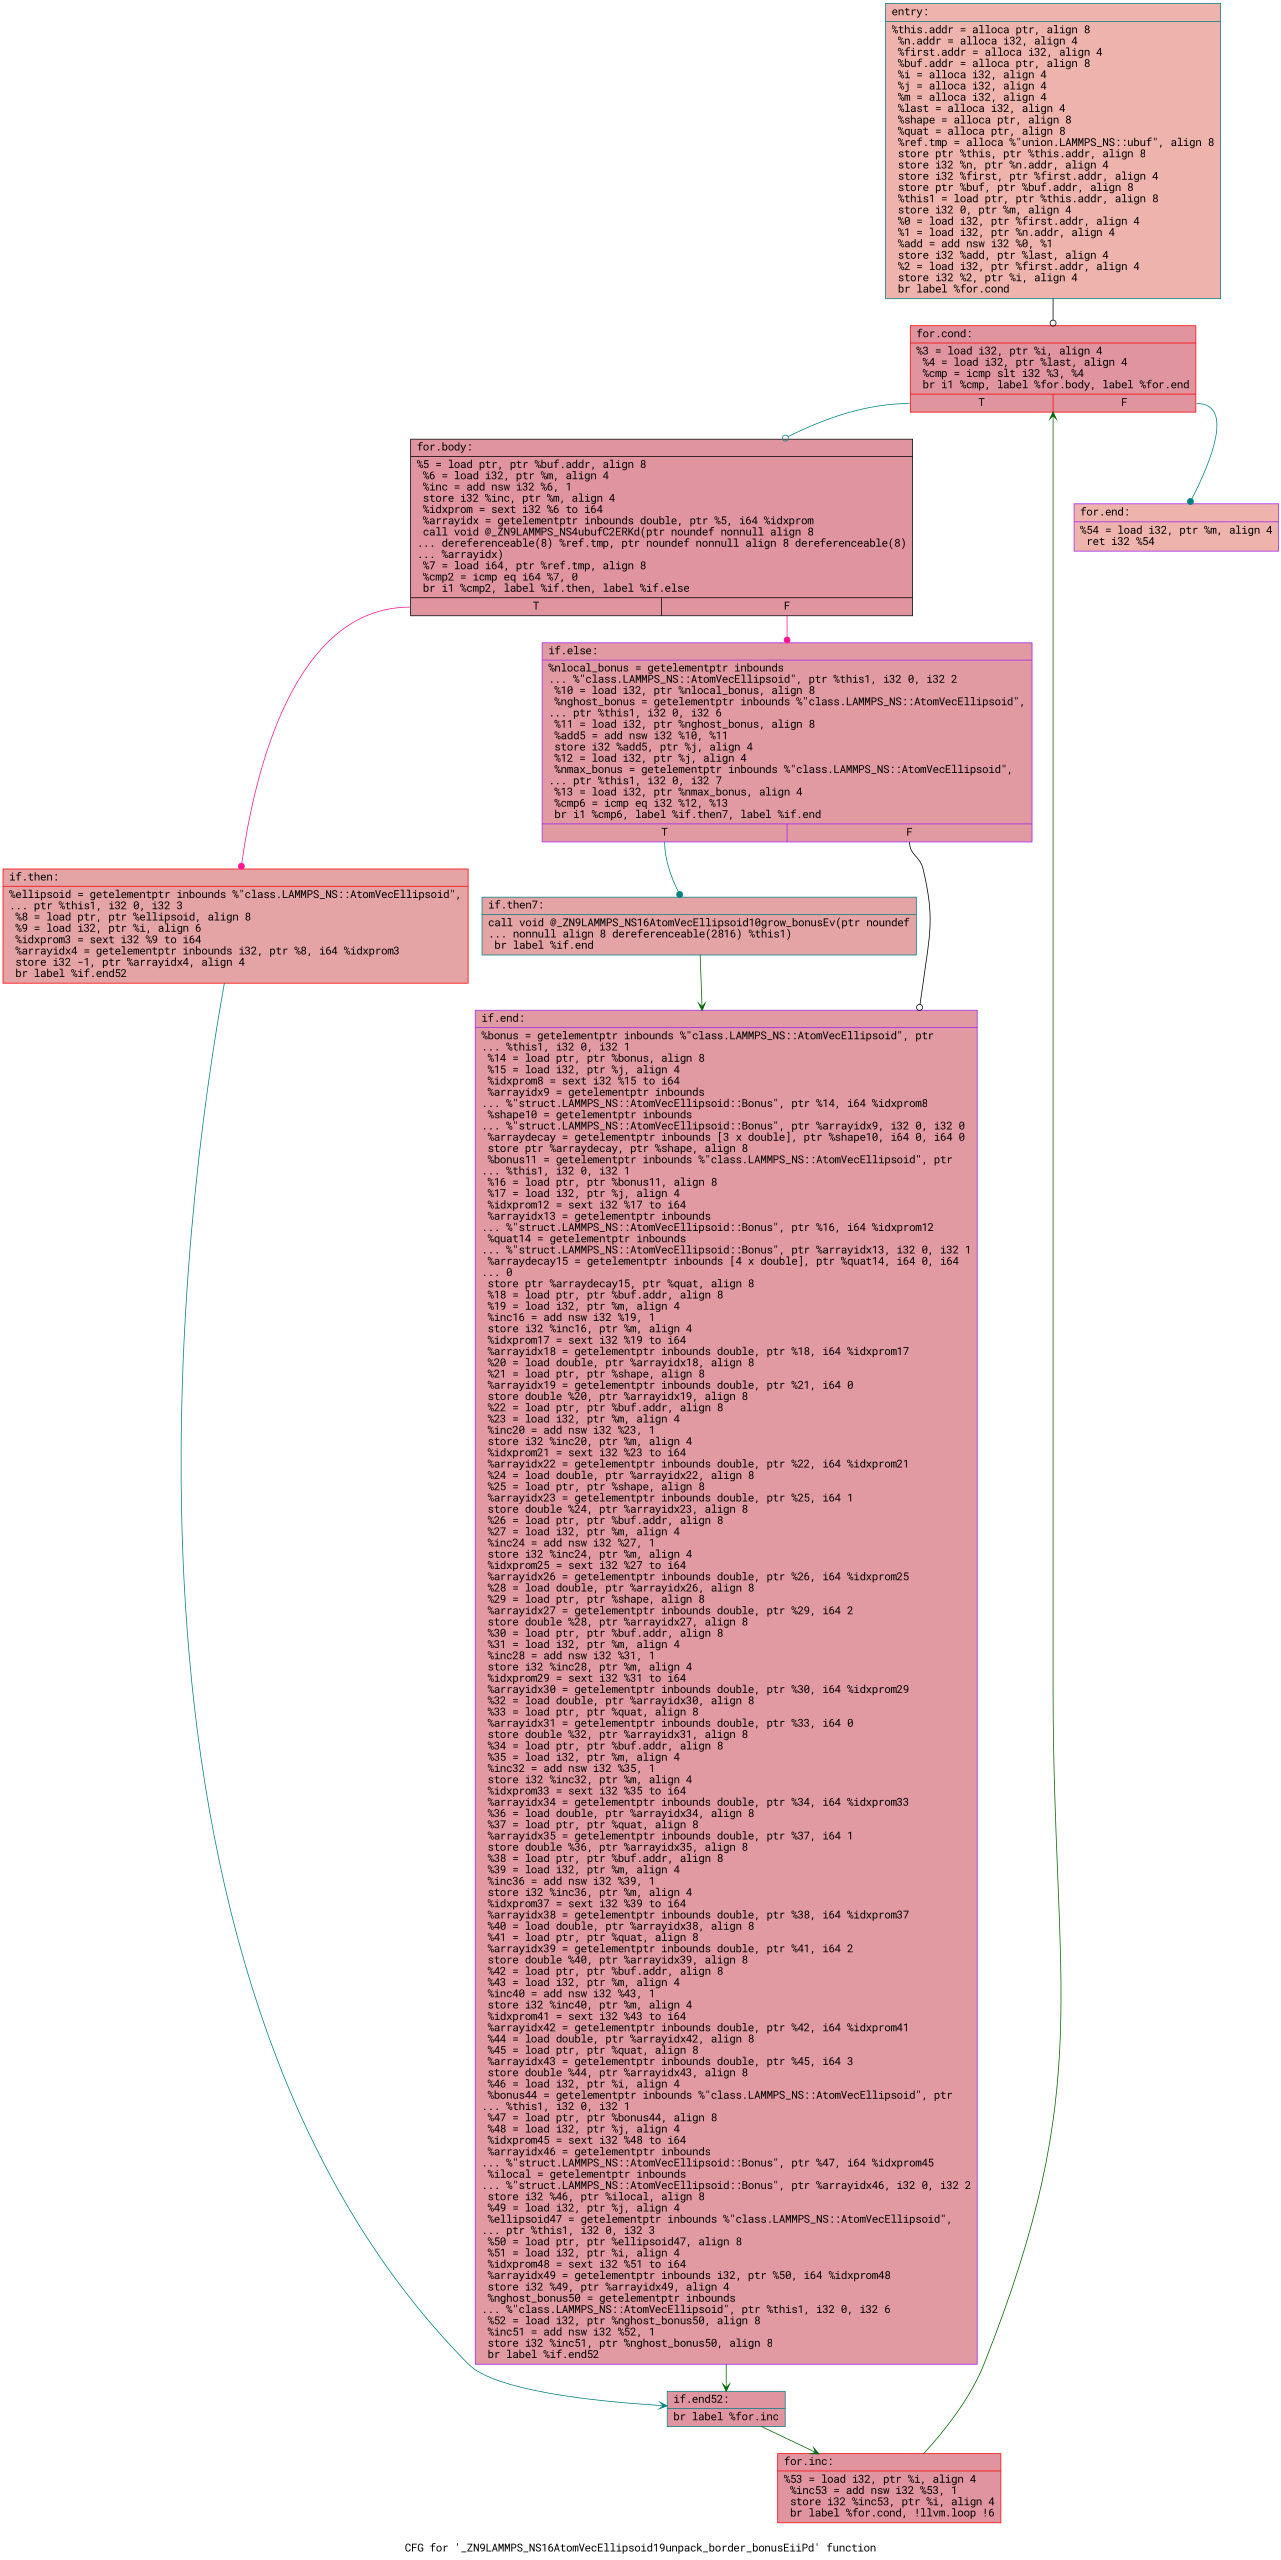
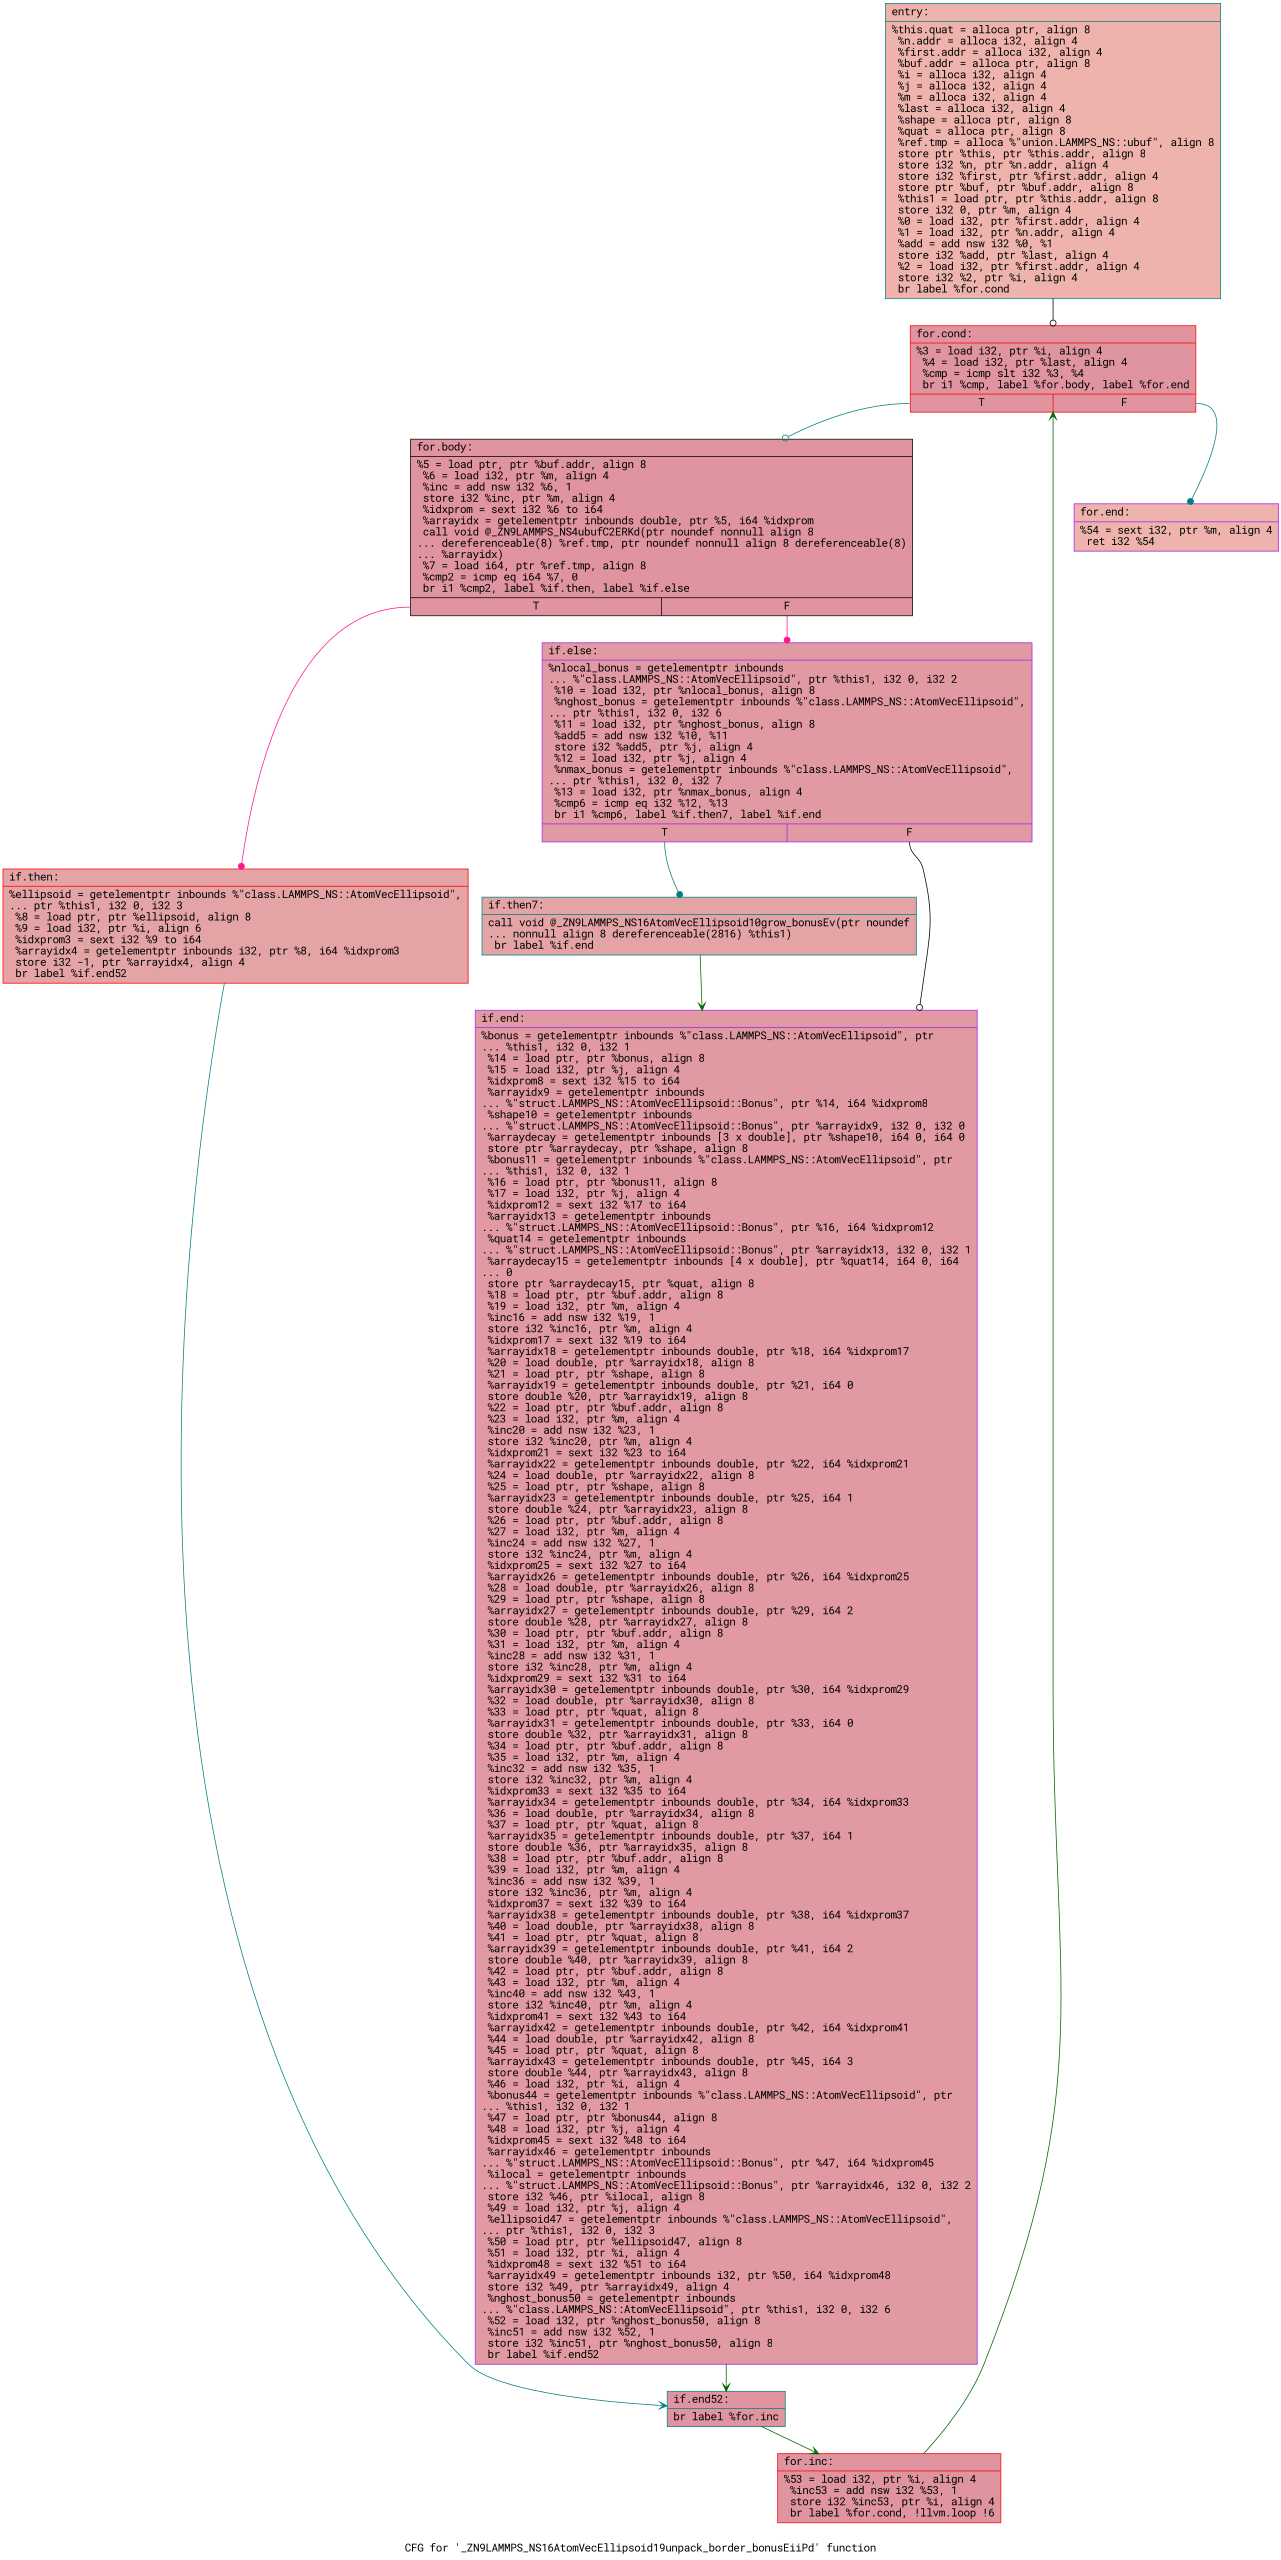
(991, 30) -> (991, 30)
(1176, 530) -> (1176, 530)
